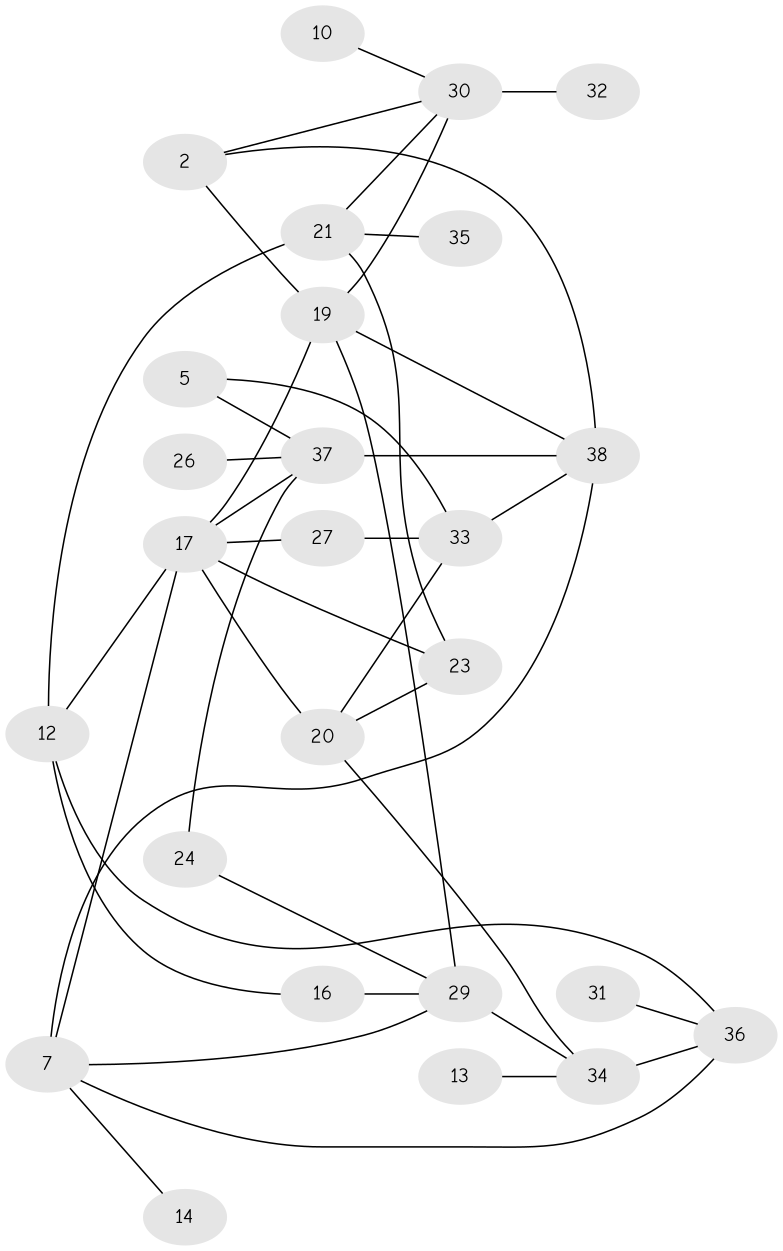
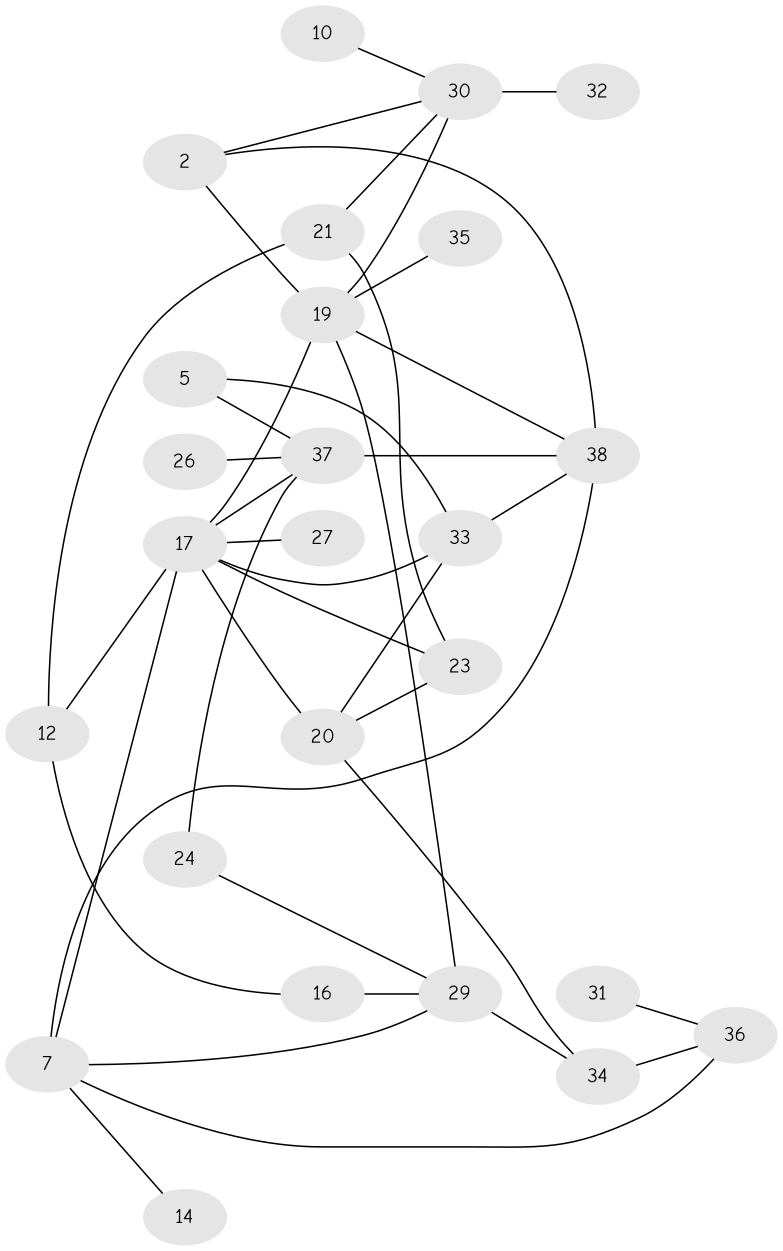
(400, 236) -> (391, 277)
(379, 538) -> (324, 585)
(334, 946) -> none
(460, 1077) -> none
